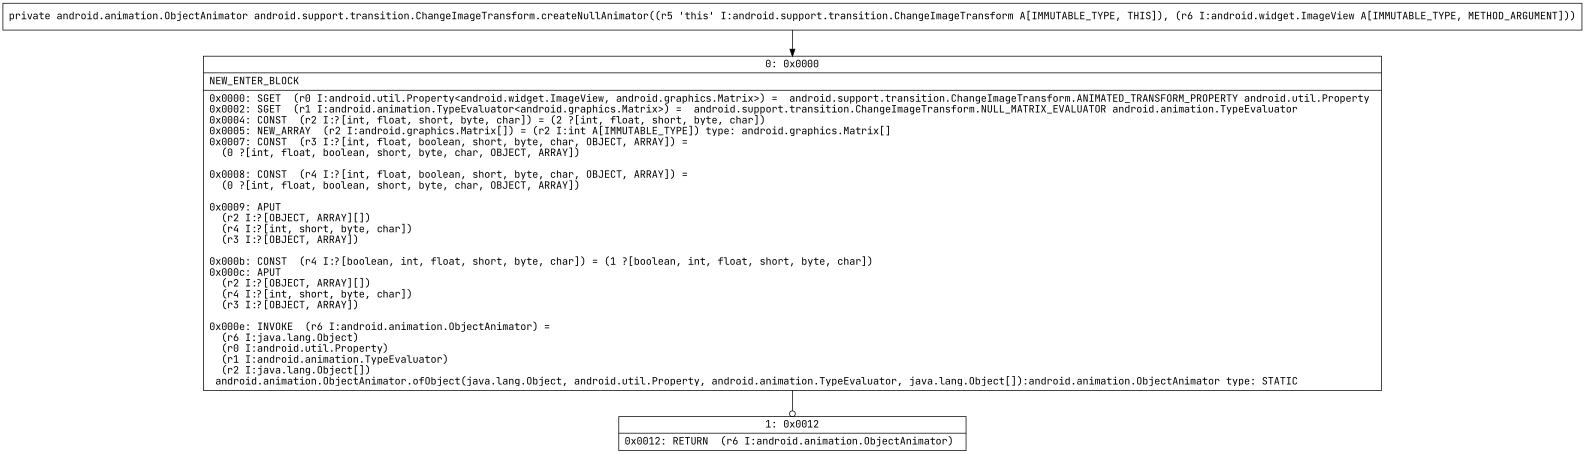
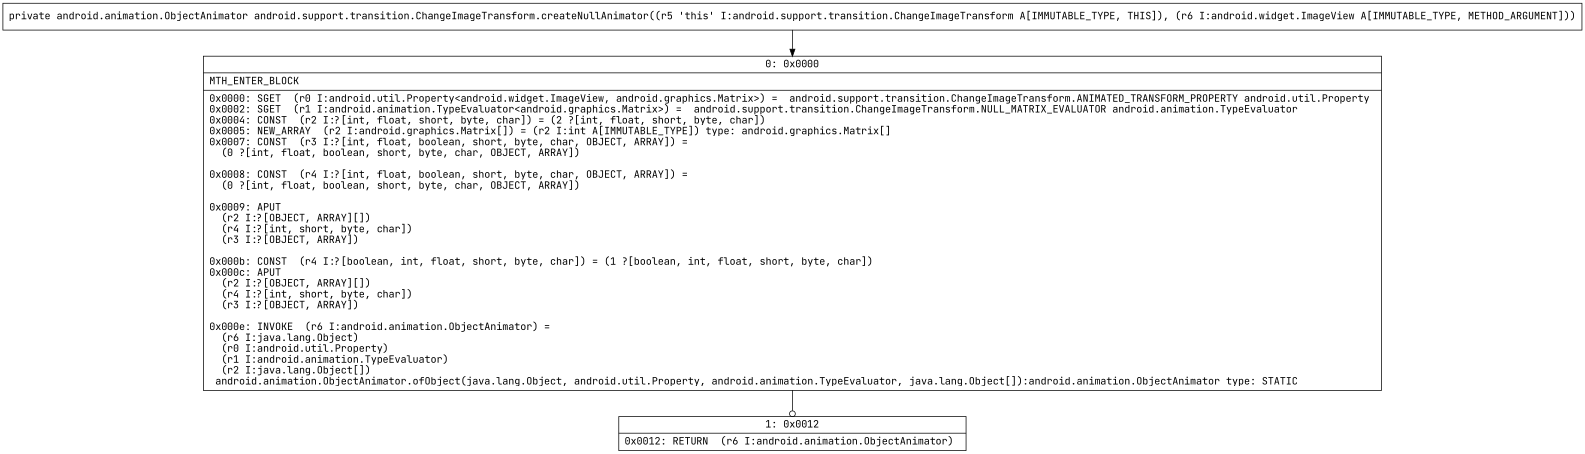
(254, 81) -> (254, 81)
